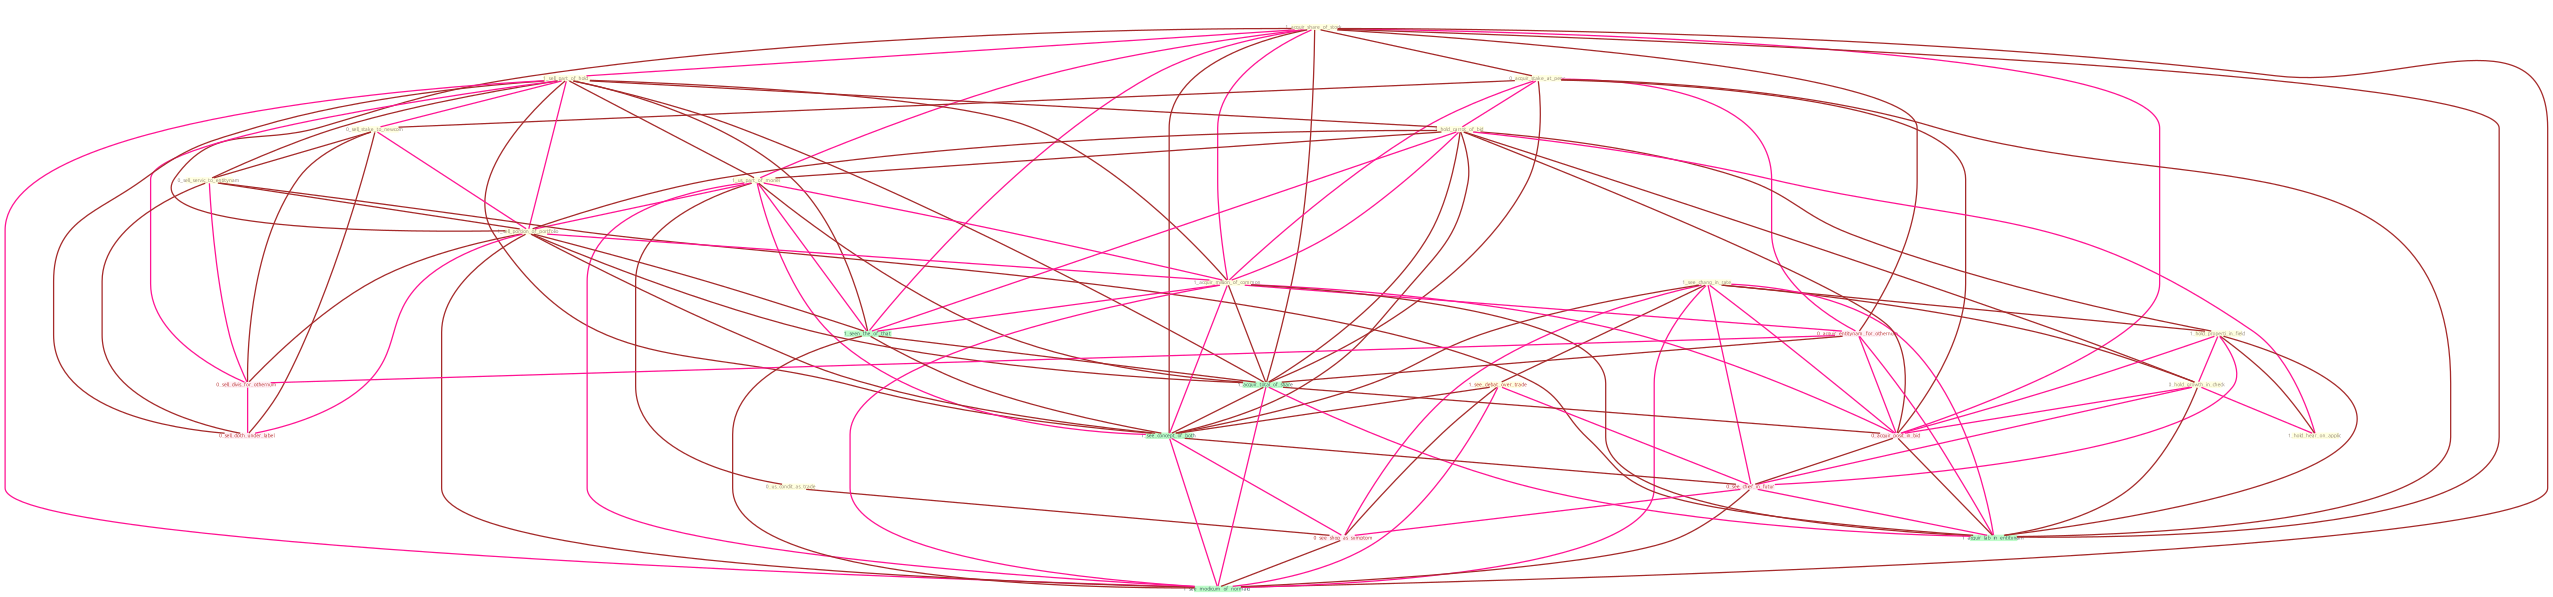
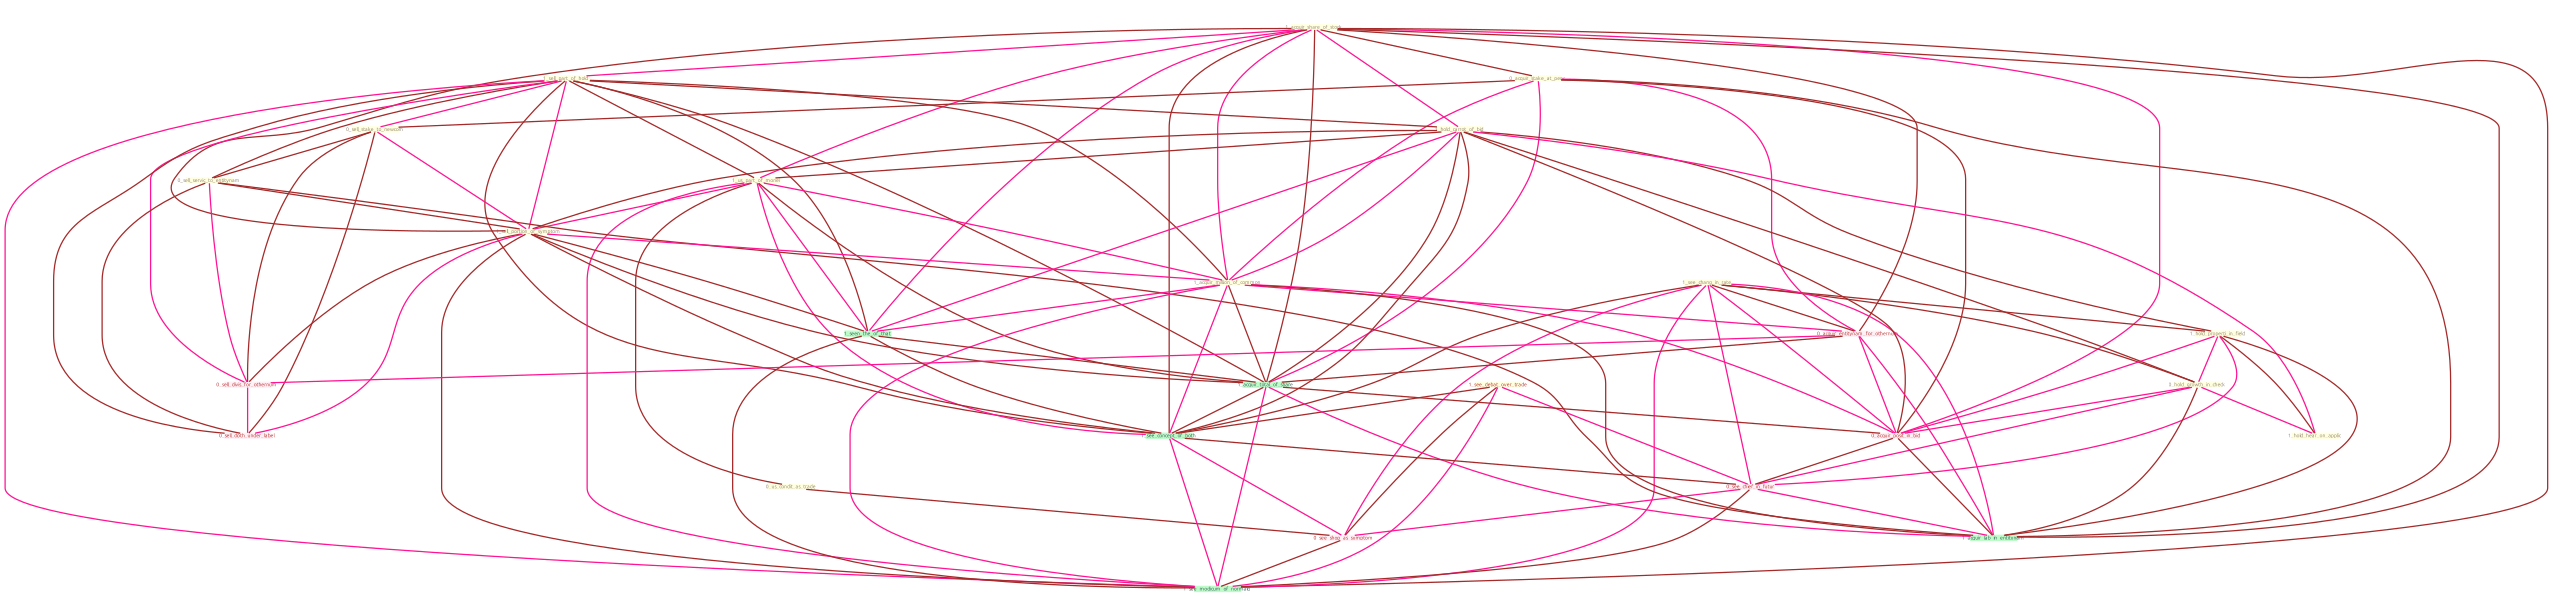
(1499, 104) -> (1384, 76)
(528, 232) -> (528, 232)
(1455, 271) -> (1455, 271)
(1603, 334) -> (1783, 308)
